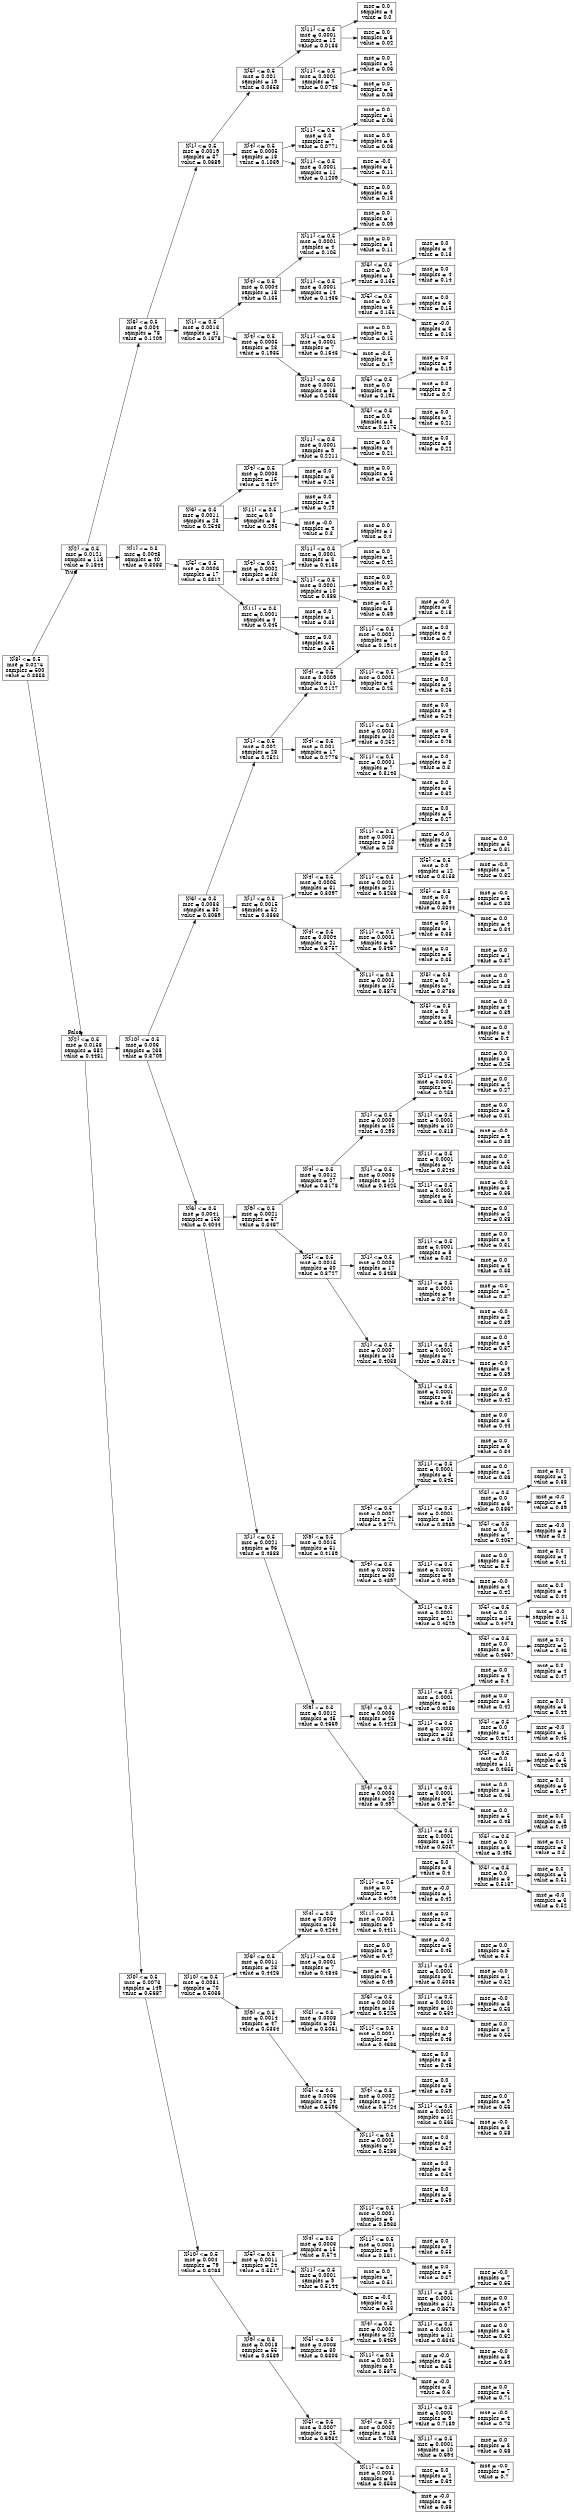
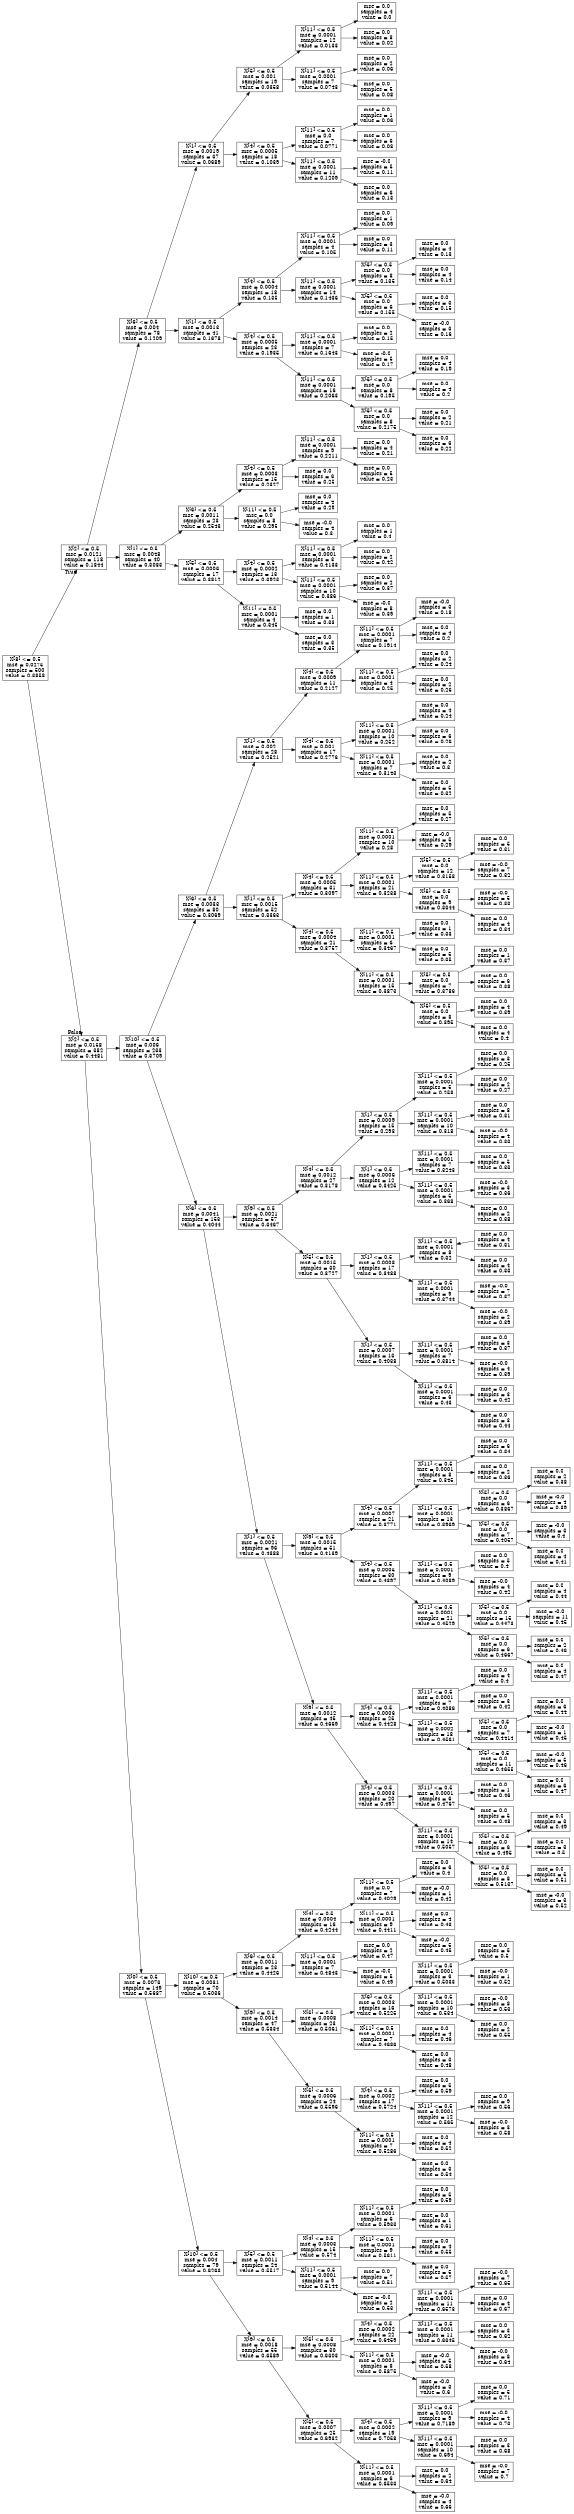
none -> (170, 539)
(464, 1248) -> (467, 1242)
none -> (435, 2221)
